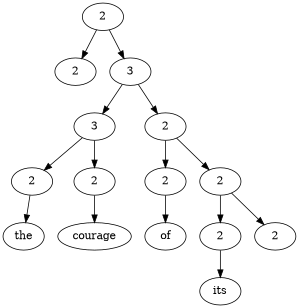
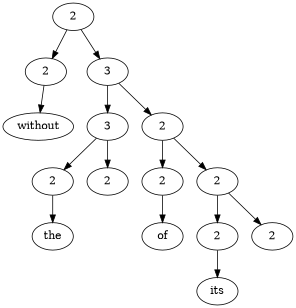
none -> (38, 127)
(95, 236) -> none
